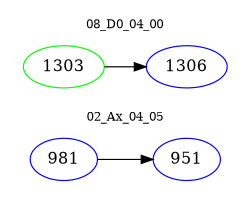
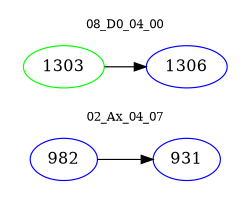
(125, 118) -> (125, 118)
(64, 159) -> (64, 159)
(187, 159) -> (187, 159)
